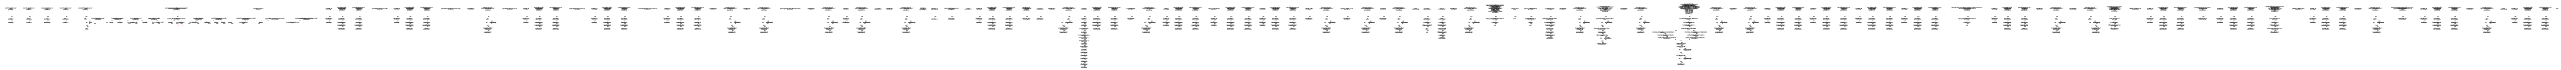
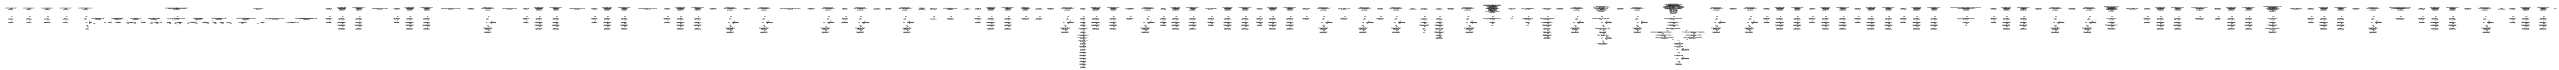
(2220, 9) -> none
